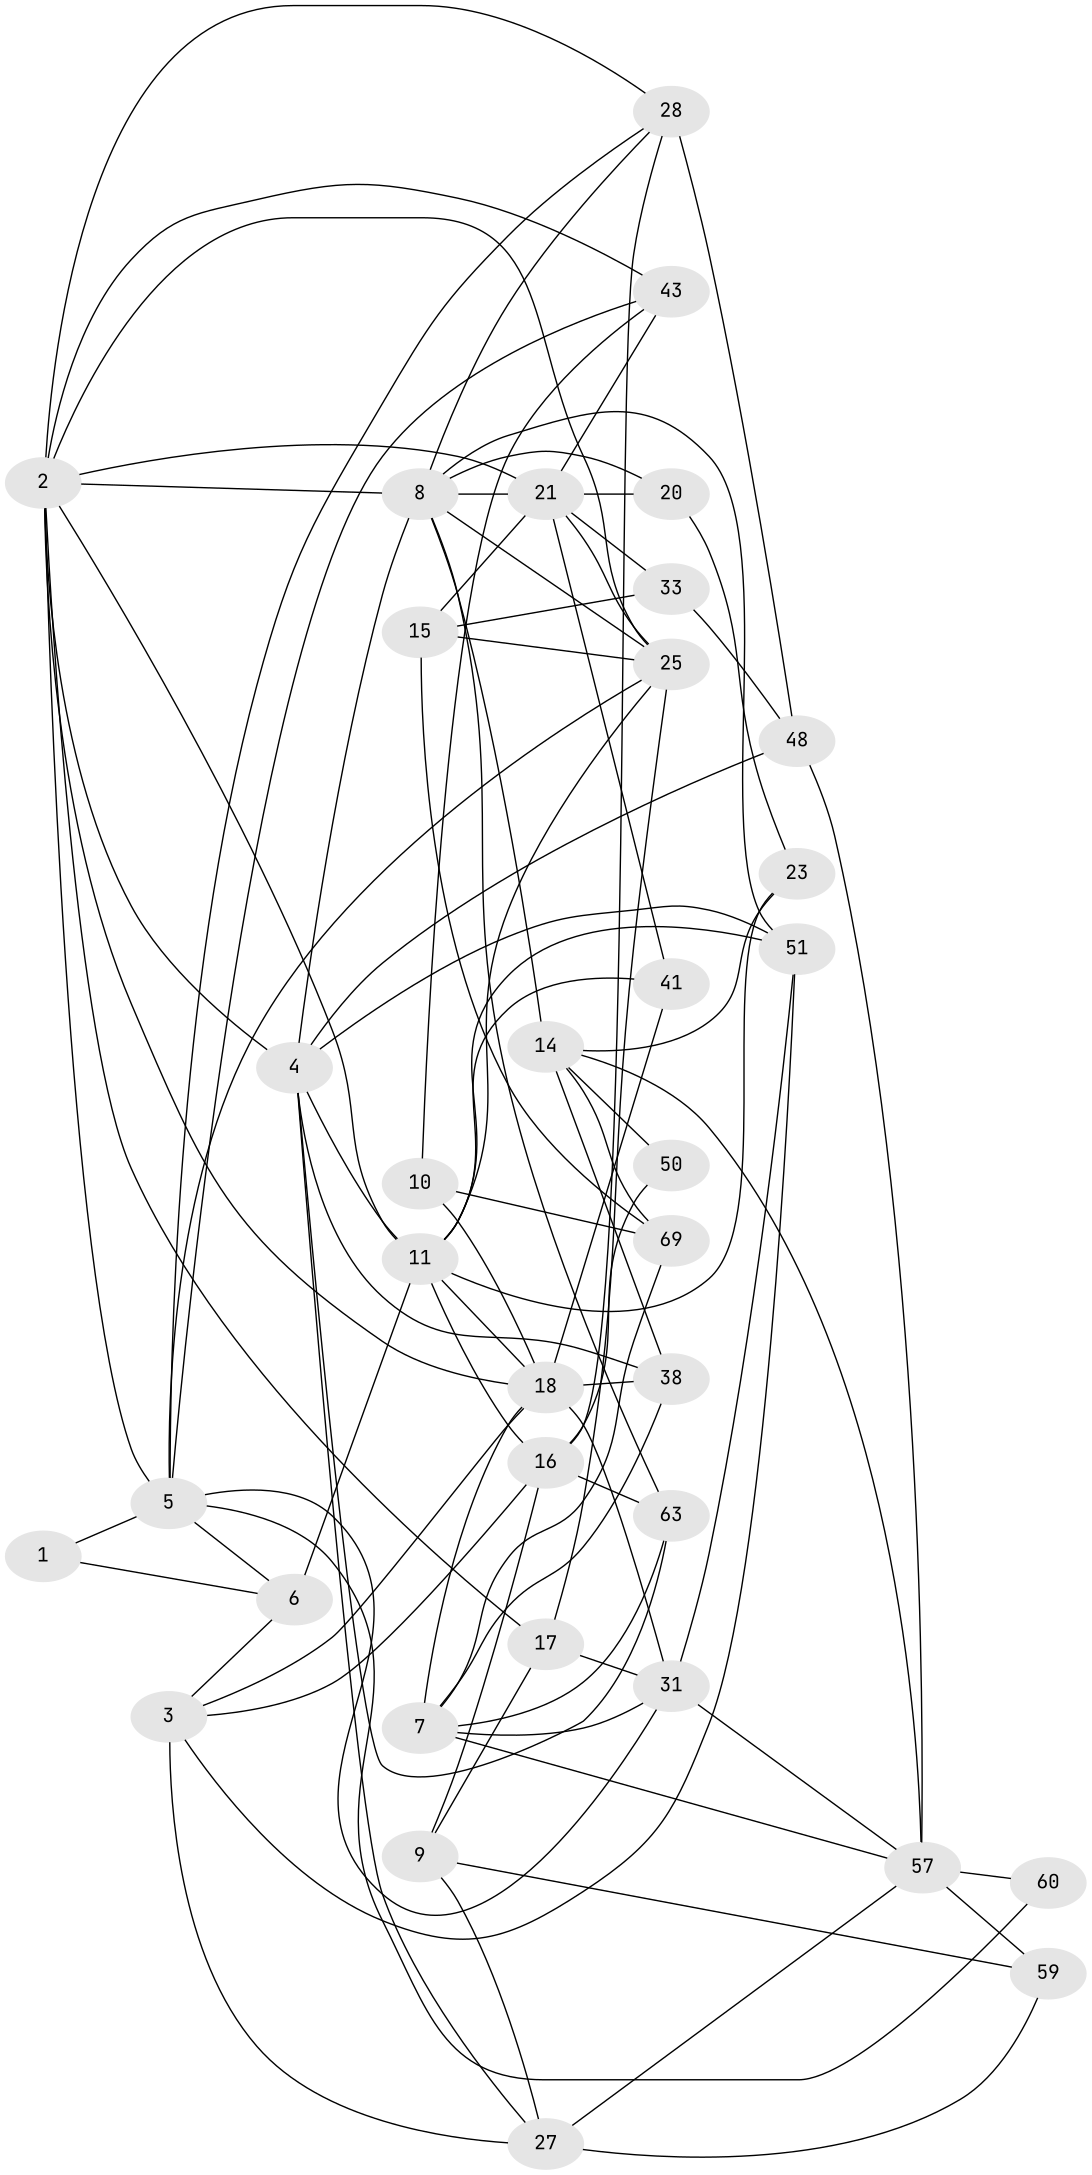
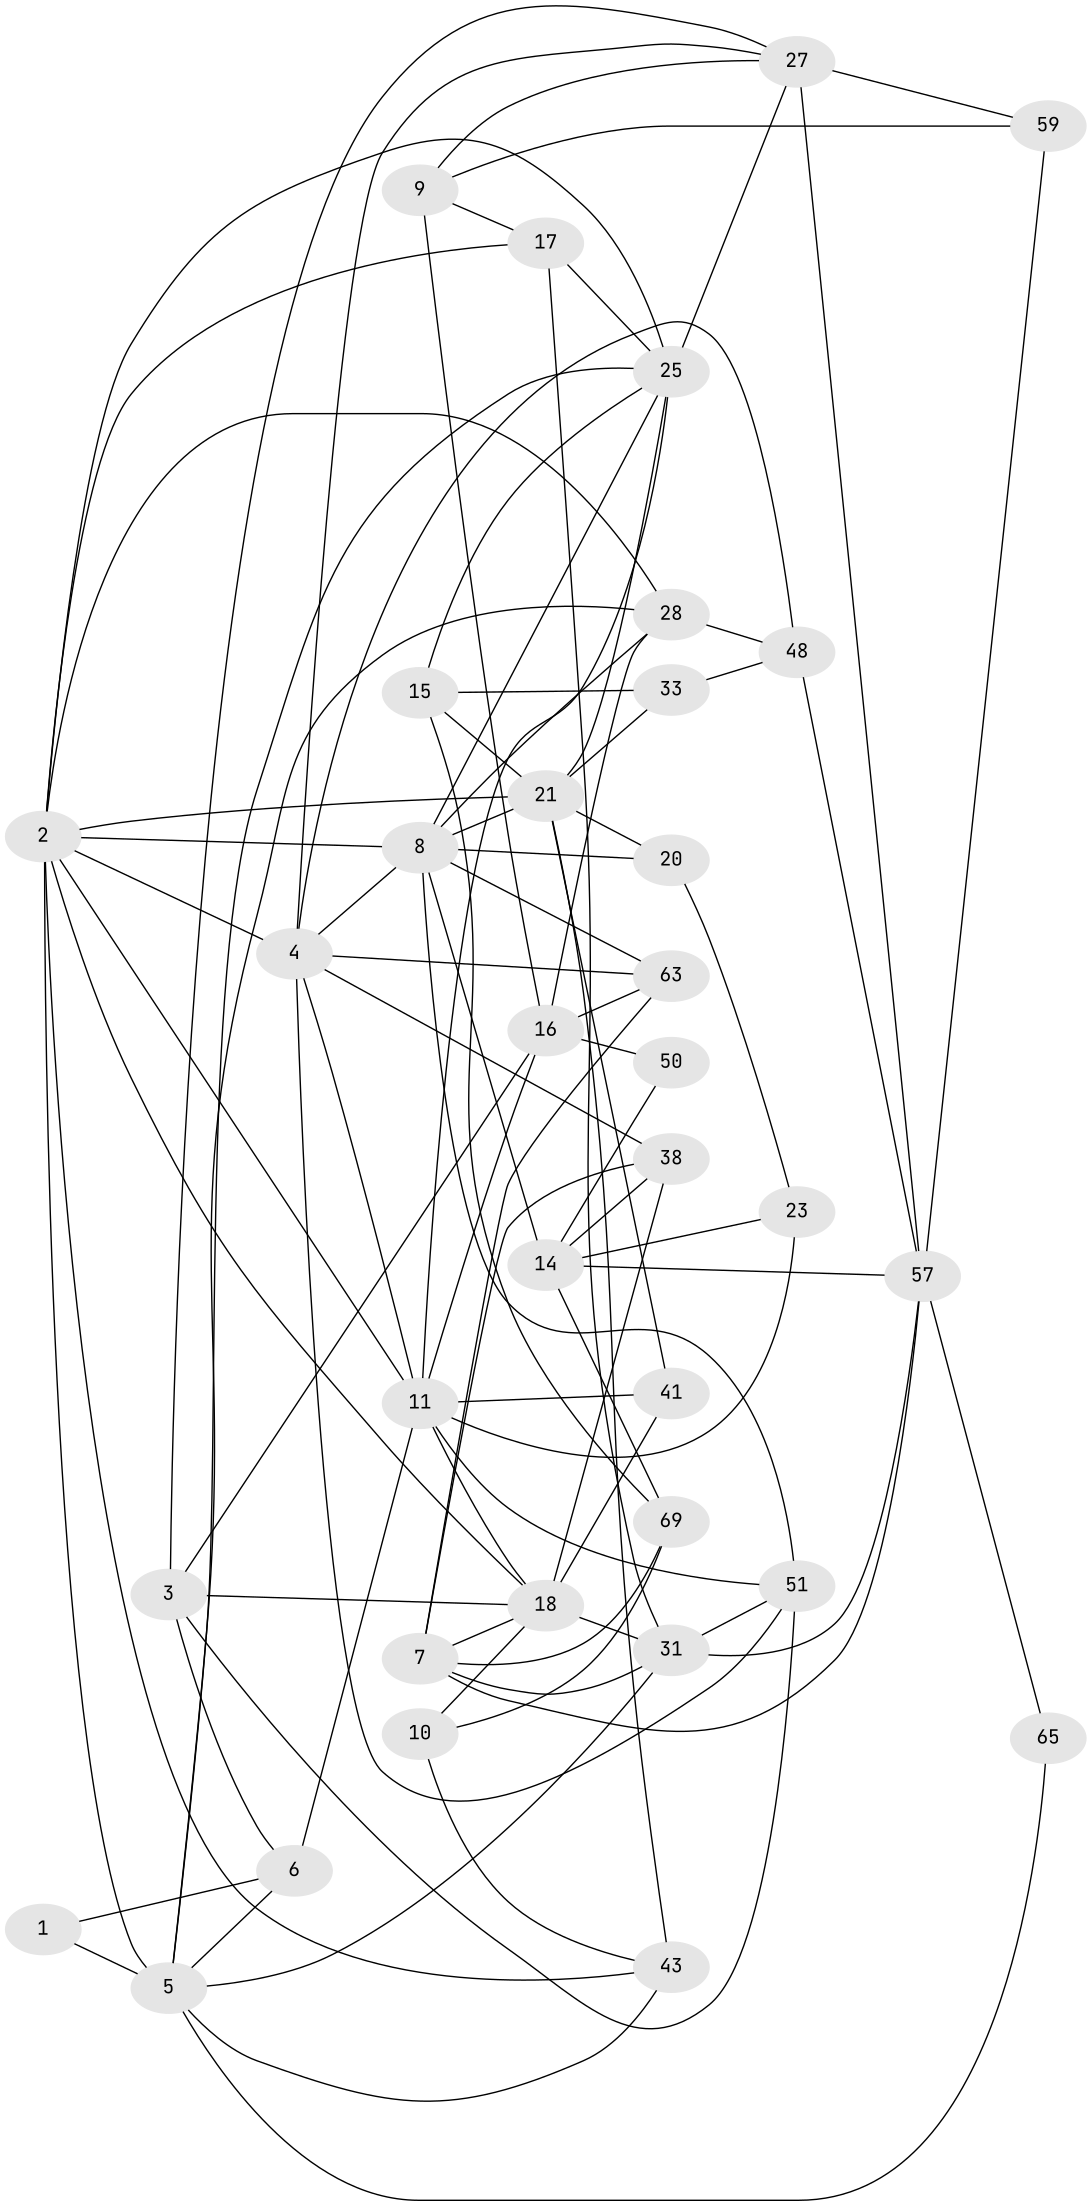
none -> (734, 217)
(1048, 1883) -> (1048, 1738)
